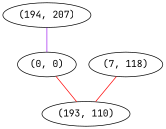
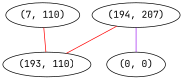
(126, 64) -> (43, 15)
(66, 89) -> (92, 40)
